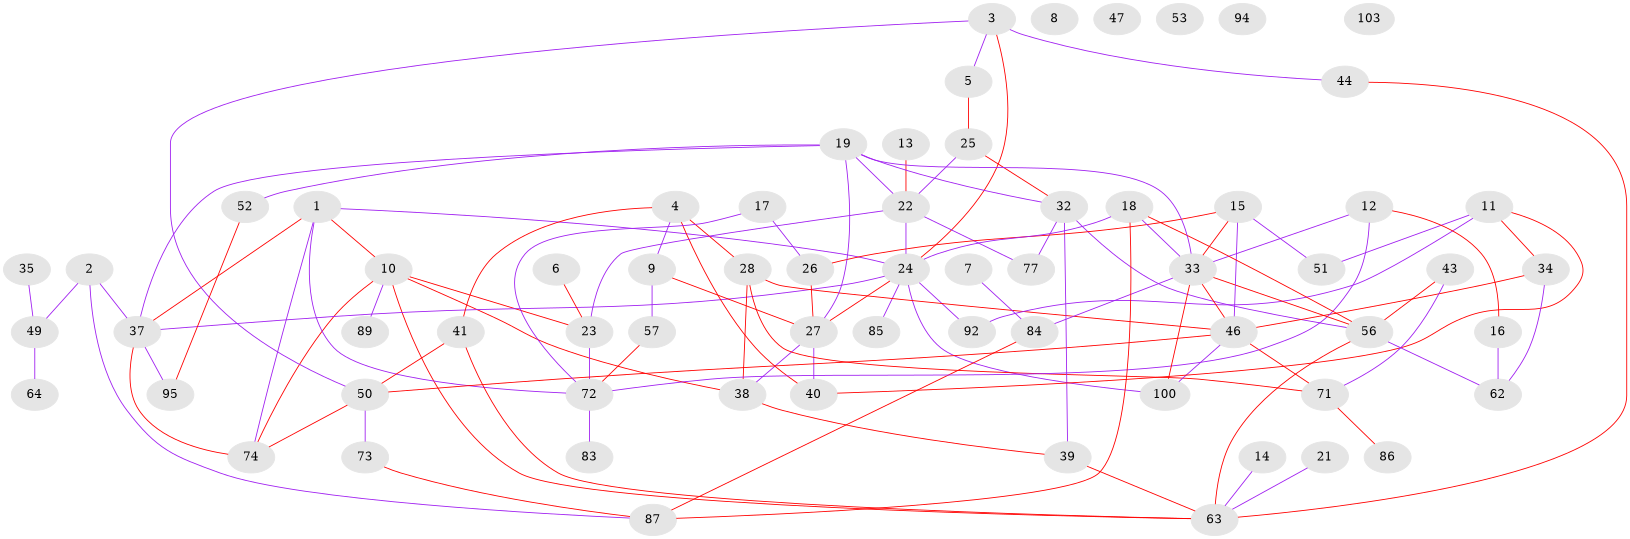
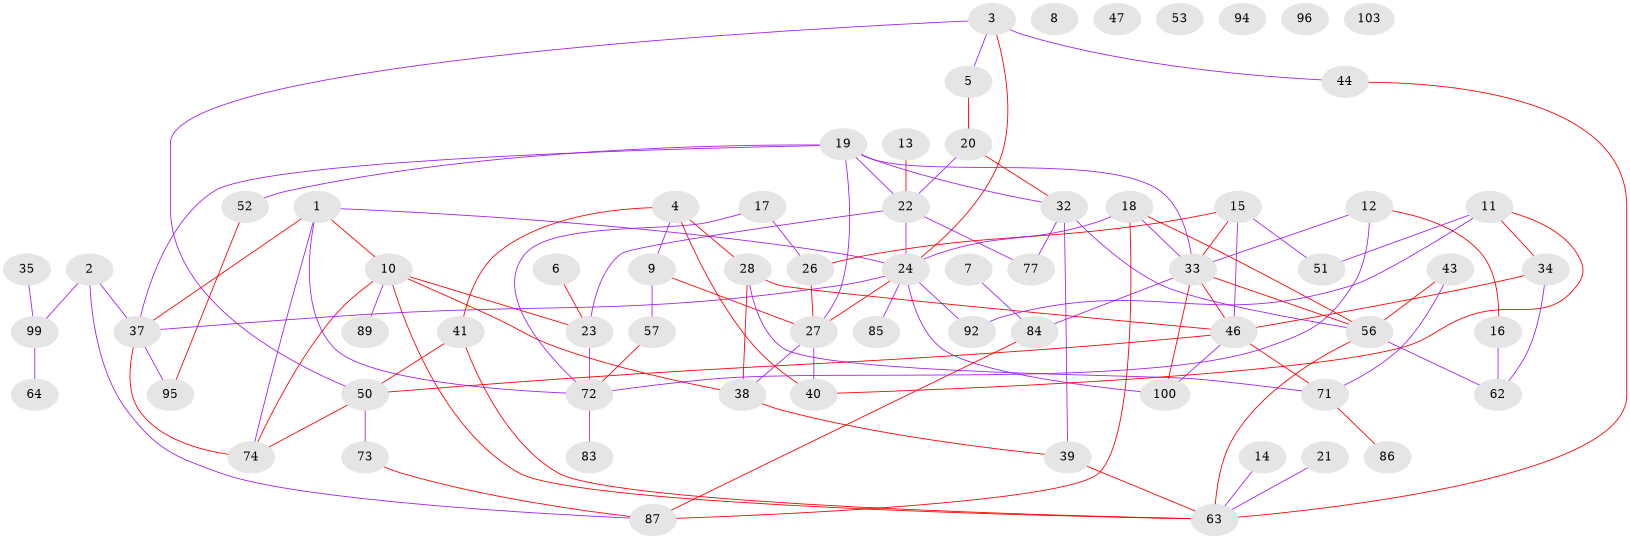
none -> (1305, 19)
(969, 144) -> (969, 144)
(35, 332) -> (35, 332)
(946, 370) -> (946, 370)
